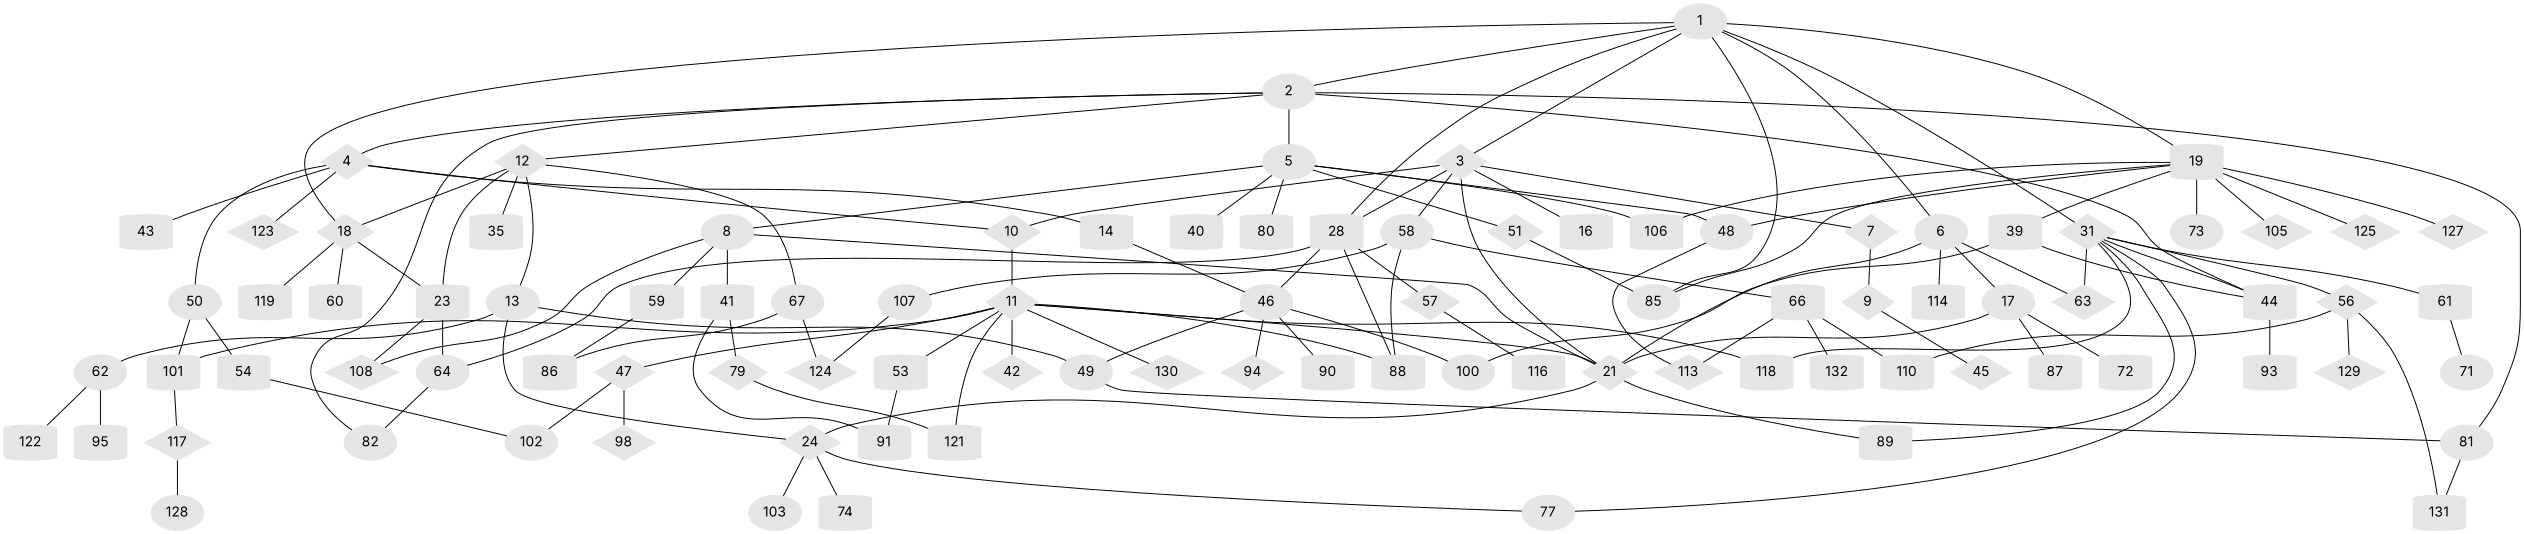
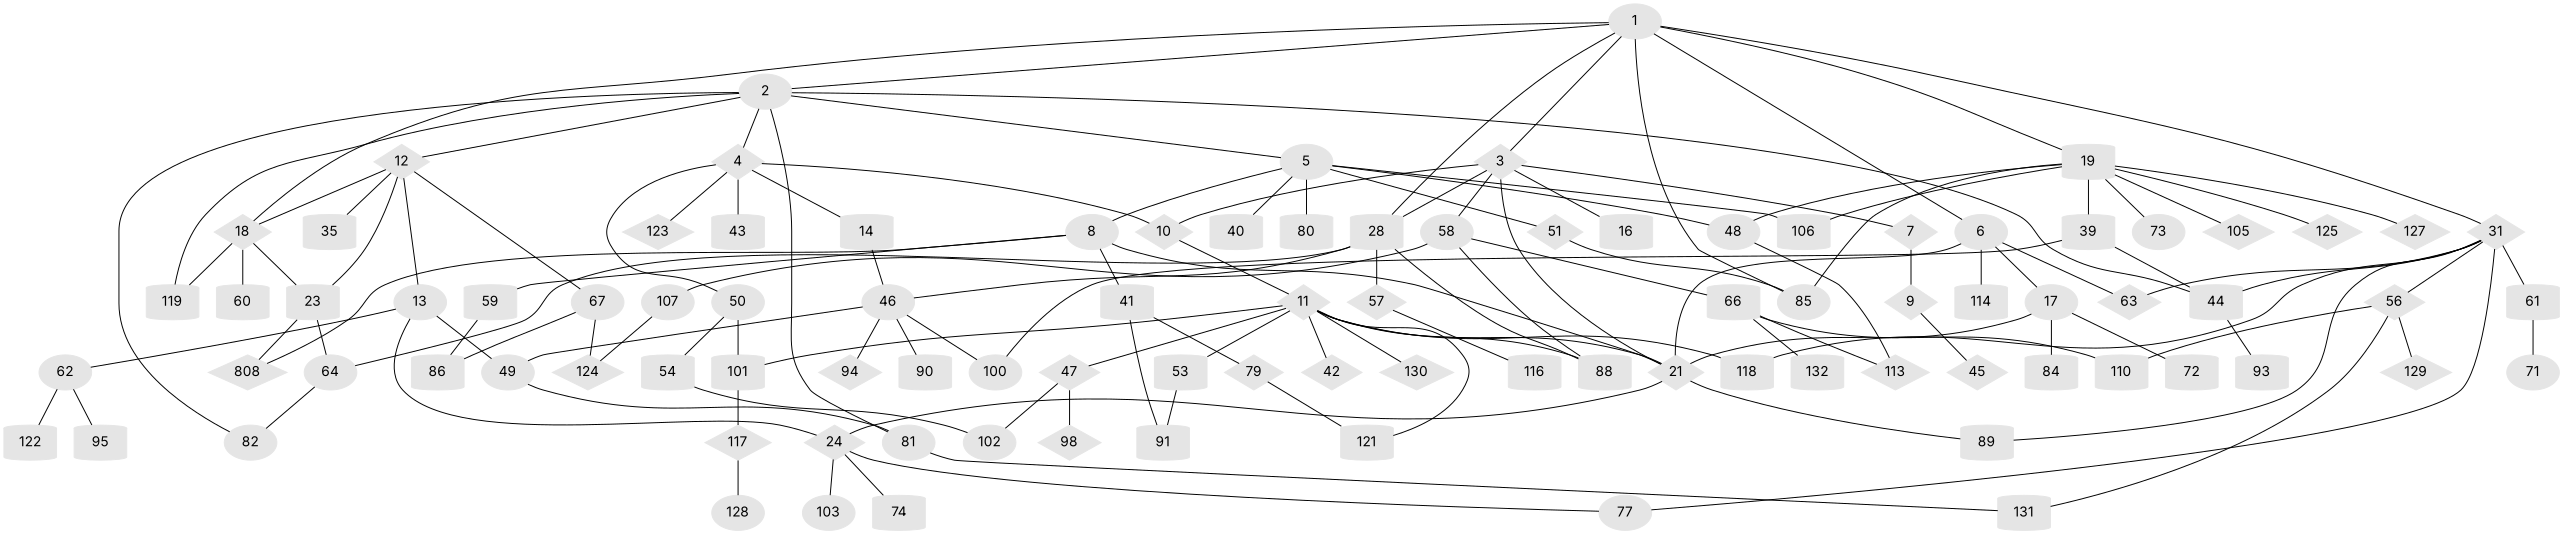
none -> (425, 130)
(362, 372) -> (248, 372)
(2055, 372) -> (2051, 372)
